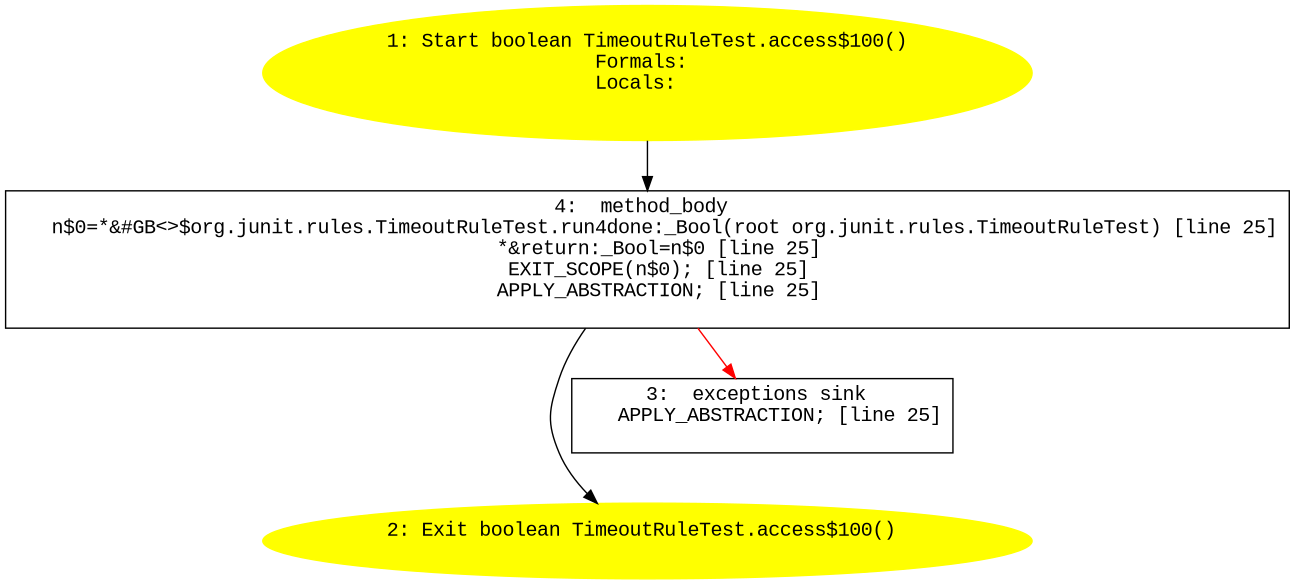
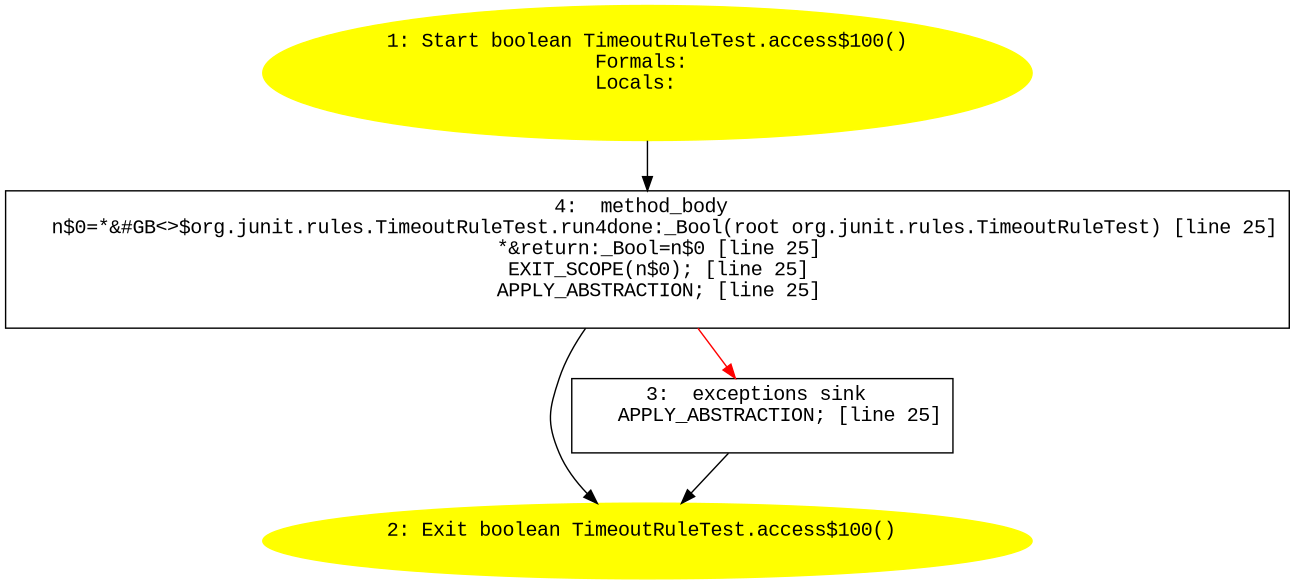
none -> (710, 473)
